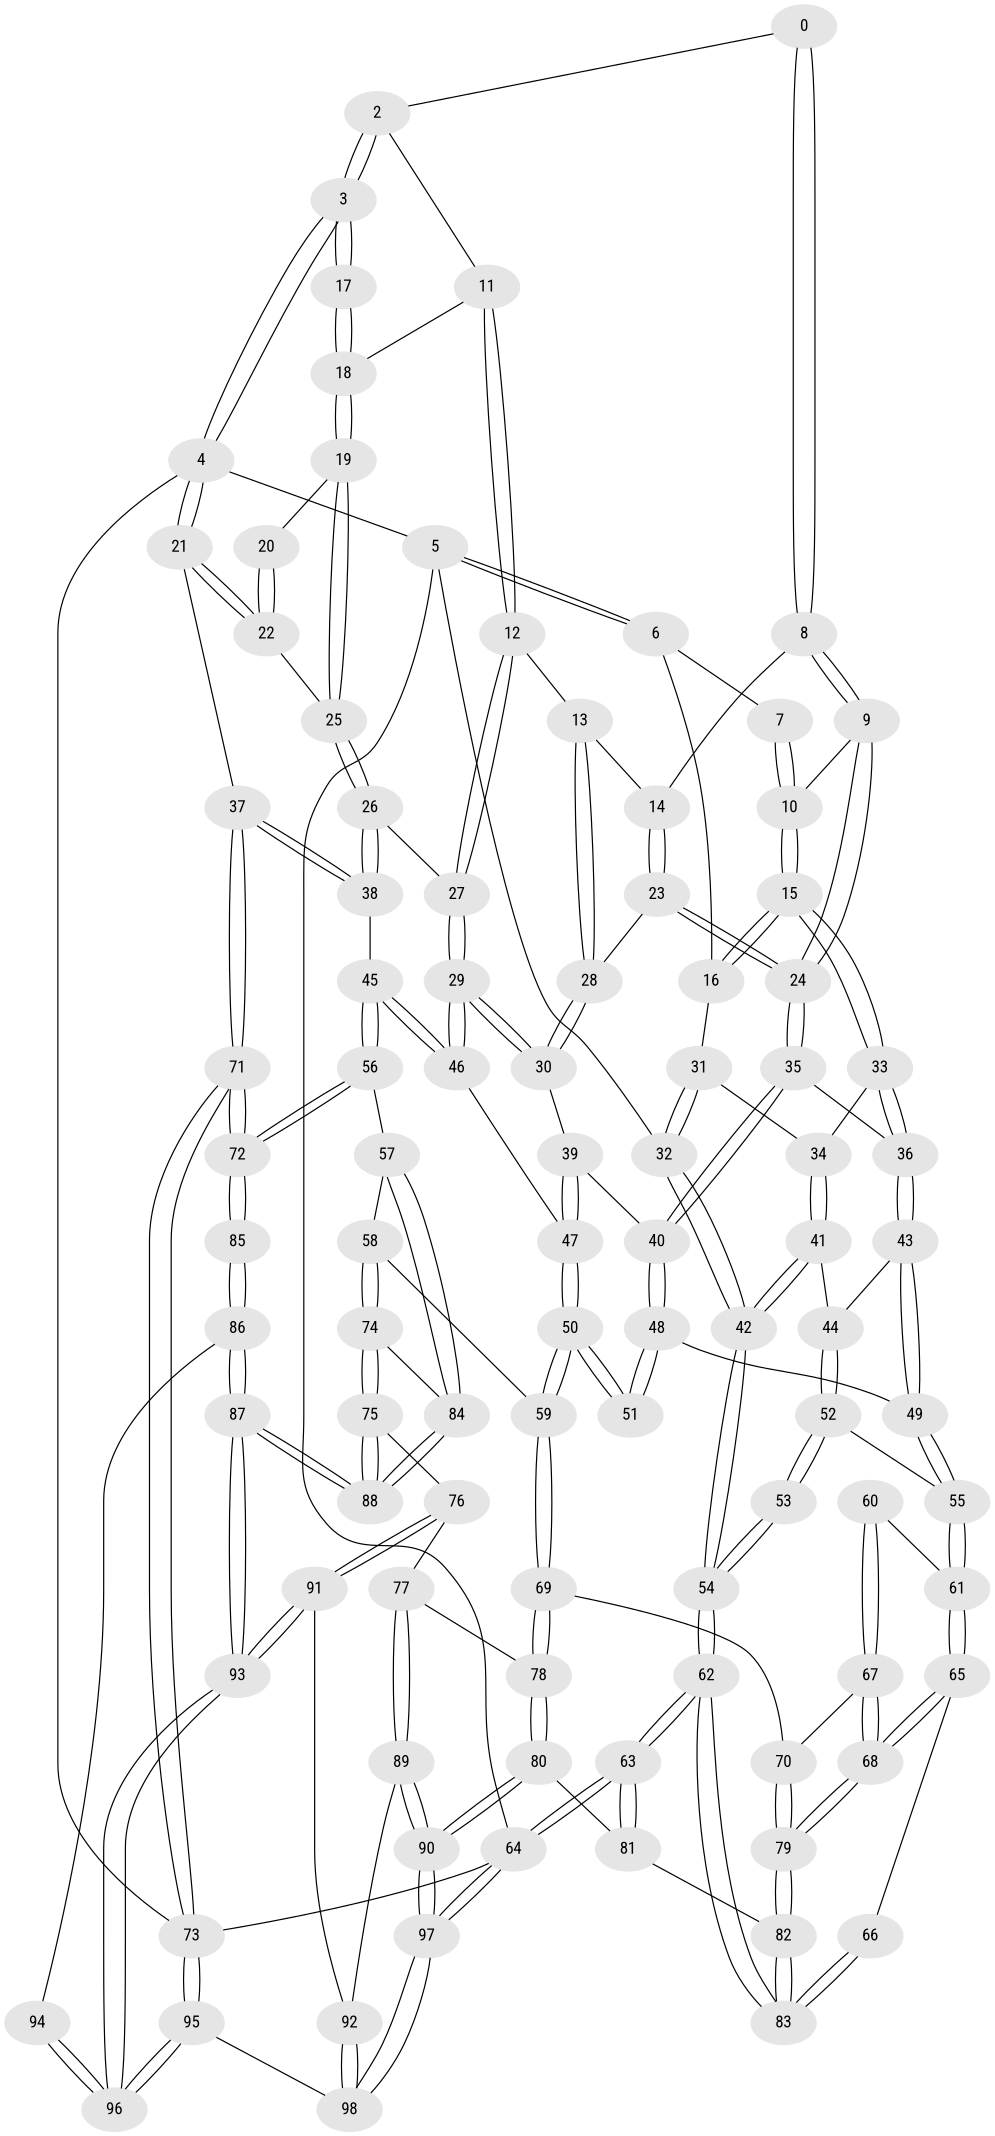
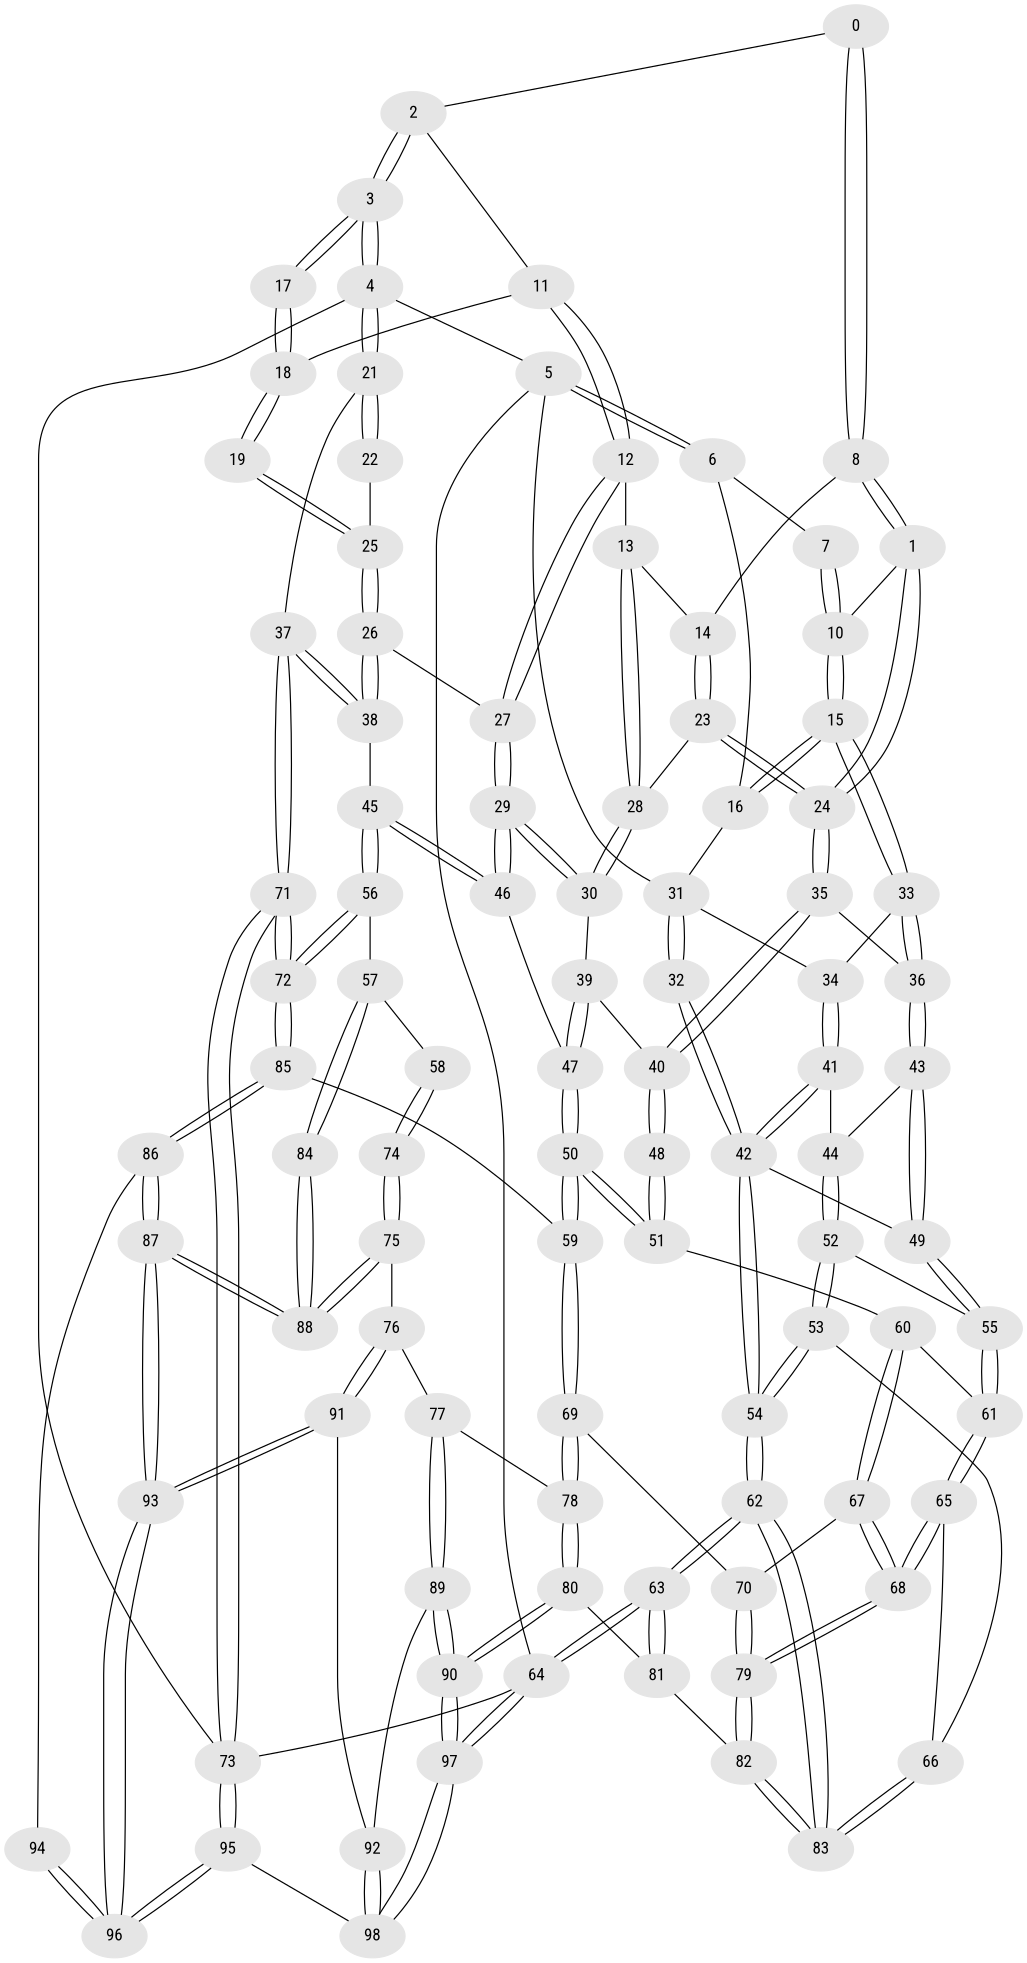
(266, 547) -> none
(867, 721) -> (913, 547)
(502, 871) -> (542, 669)
none -> (783, 1280)
(460, 1332) -> (441, 1137)
(413, 1372) -> none
(786, 1372) -> (831, 1198)
none -> (998, 1515)
